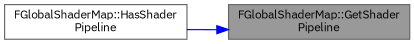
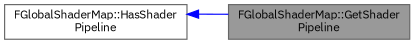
(202, 30) -> (214, 14)
